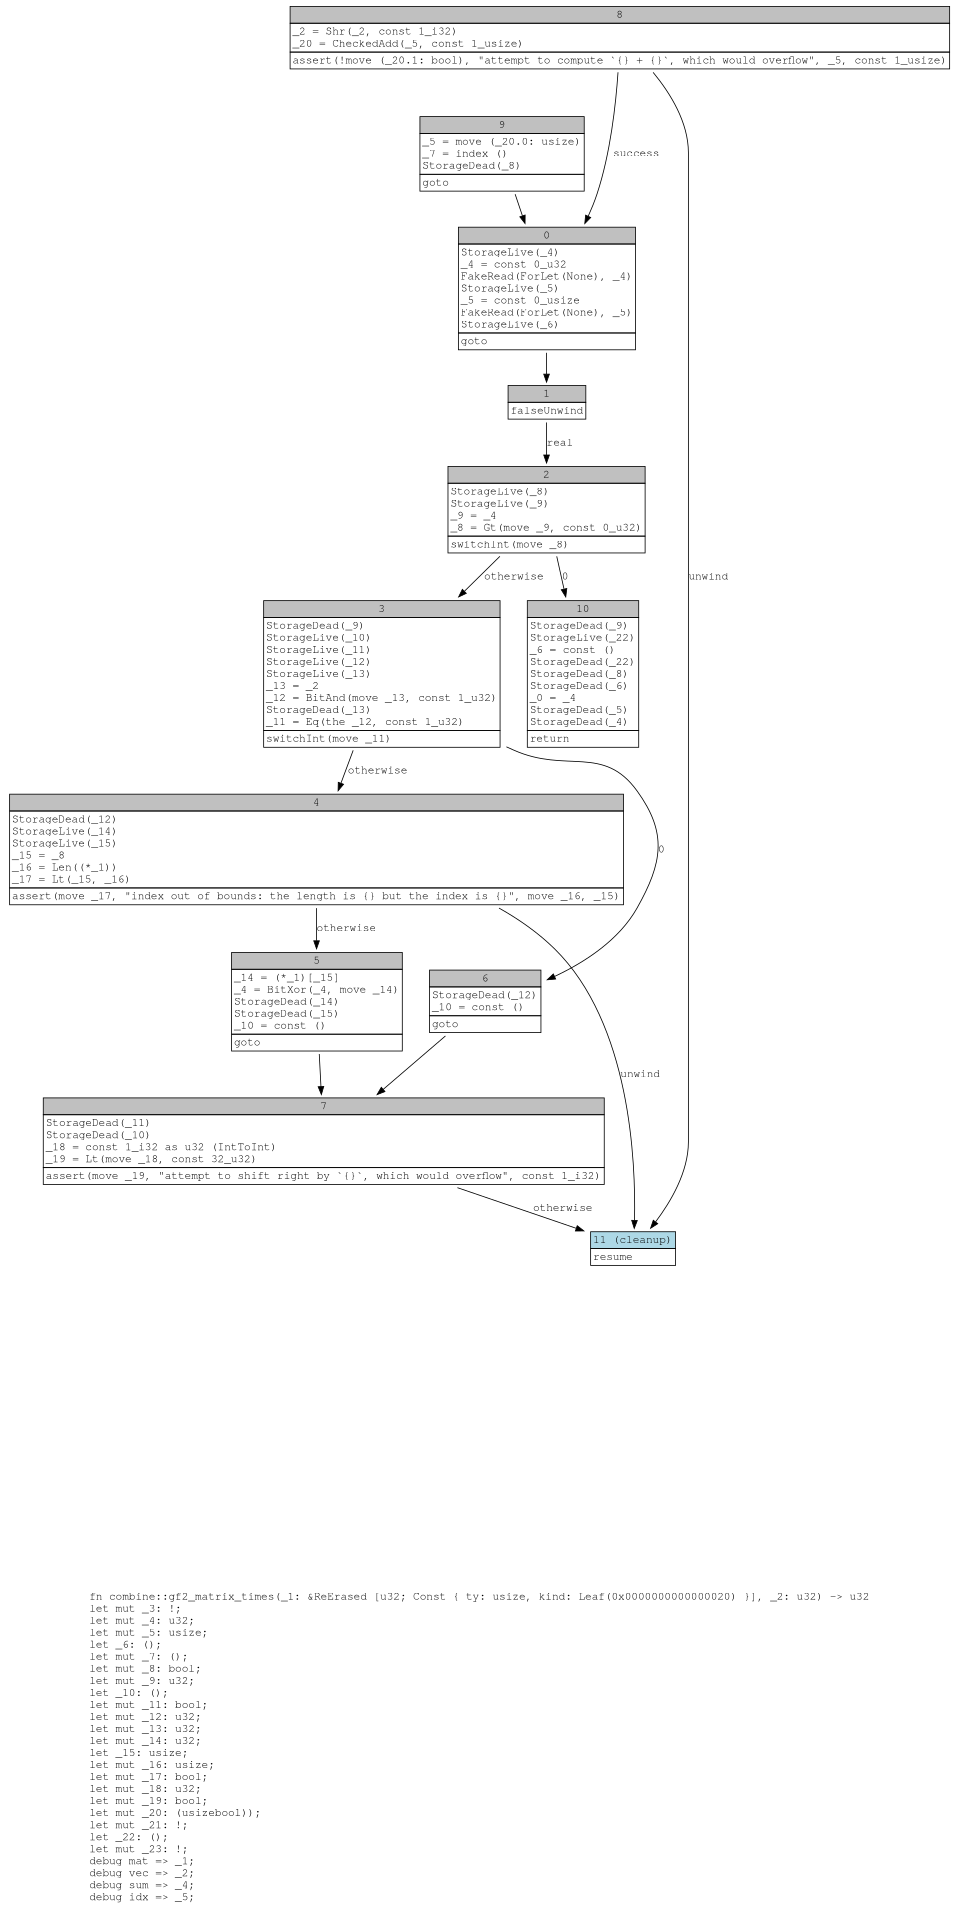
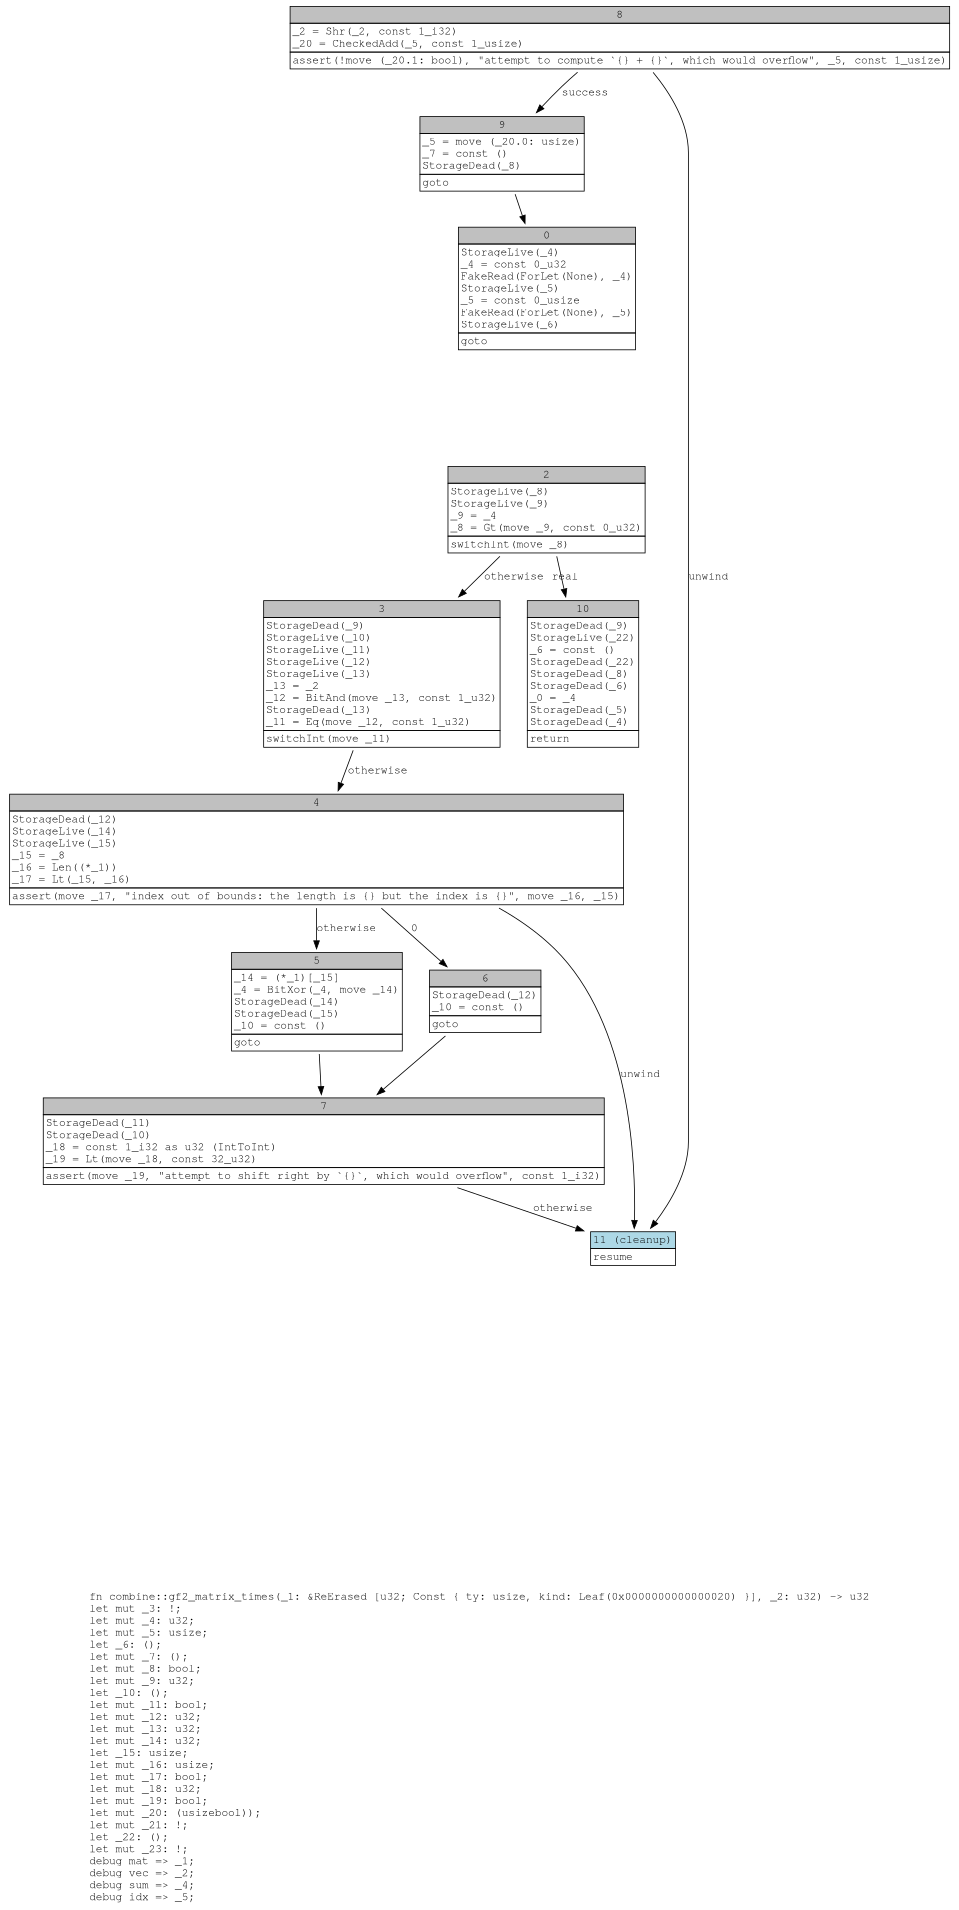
(609, 146) -> (559, 89)
(466, 153) -> (466, 153)
(547, 402) -> none
(565, 577) -> (565, 577)
(365, 722) -> (369, 722)
(657, 832) -> (411, 935)
